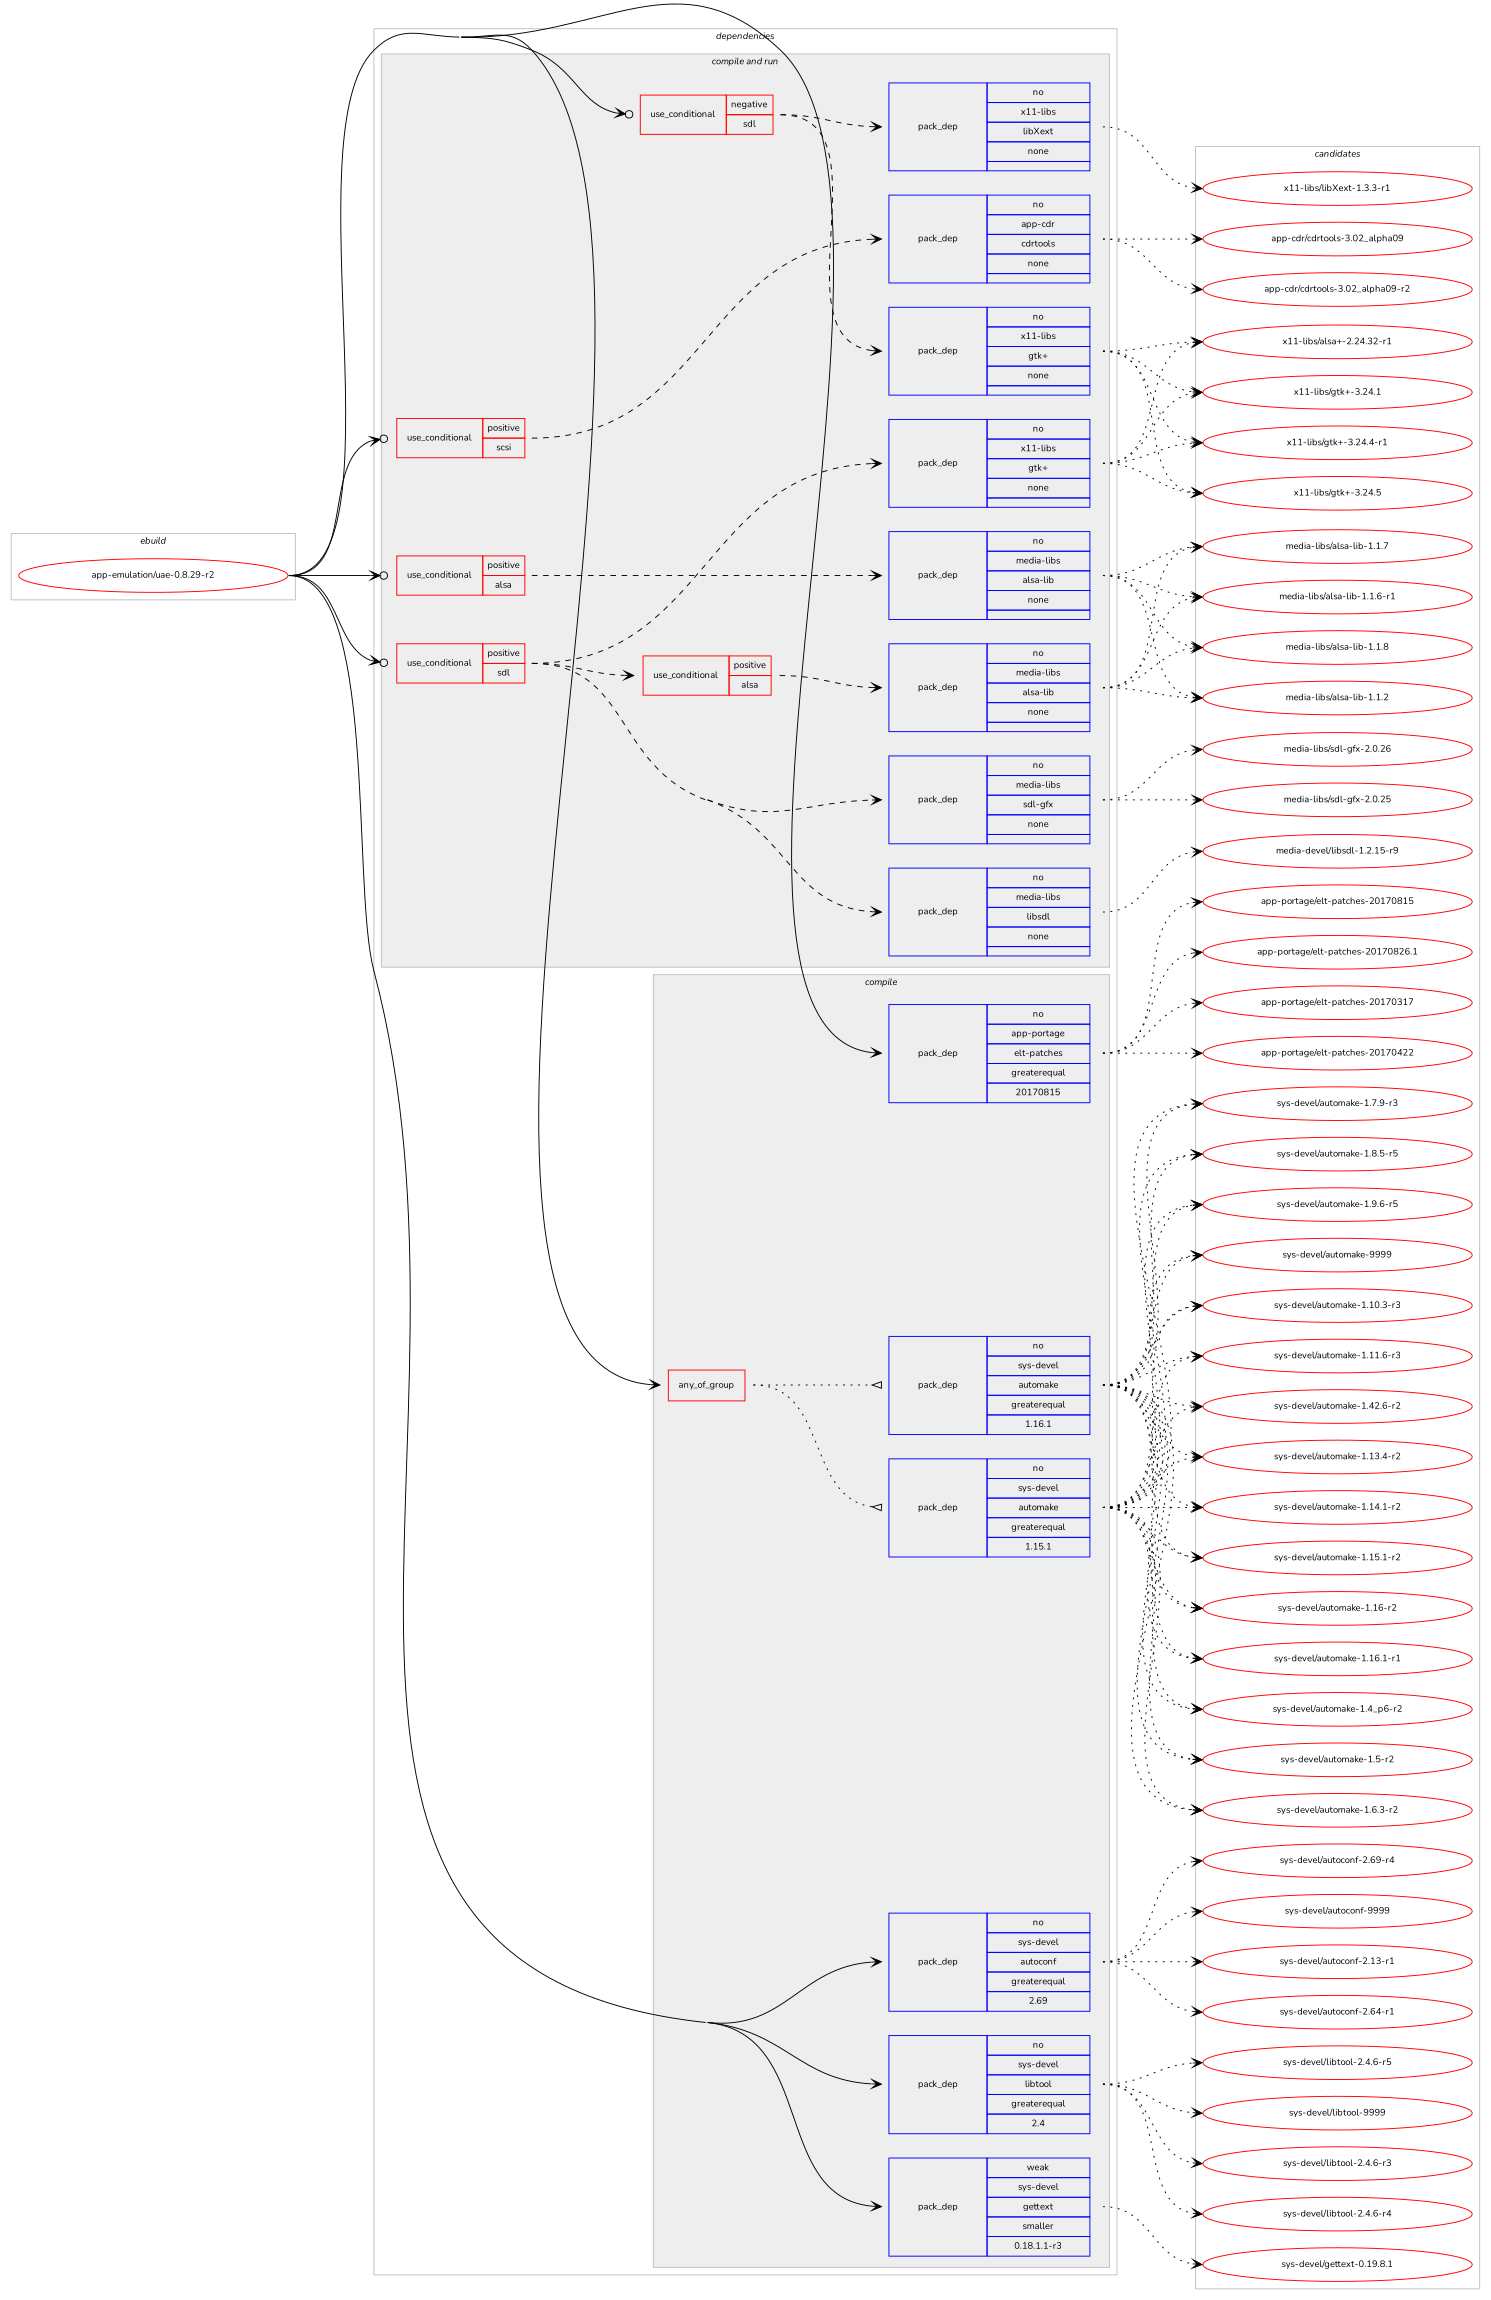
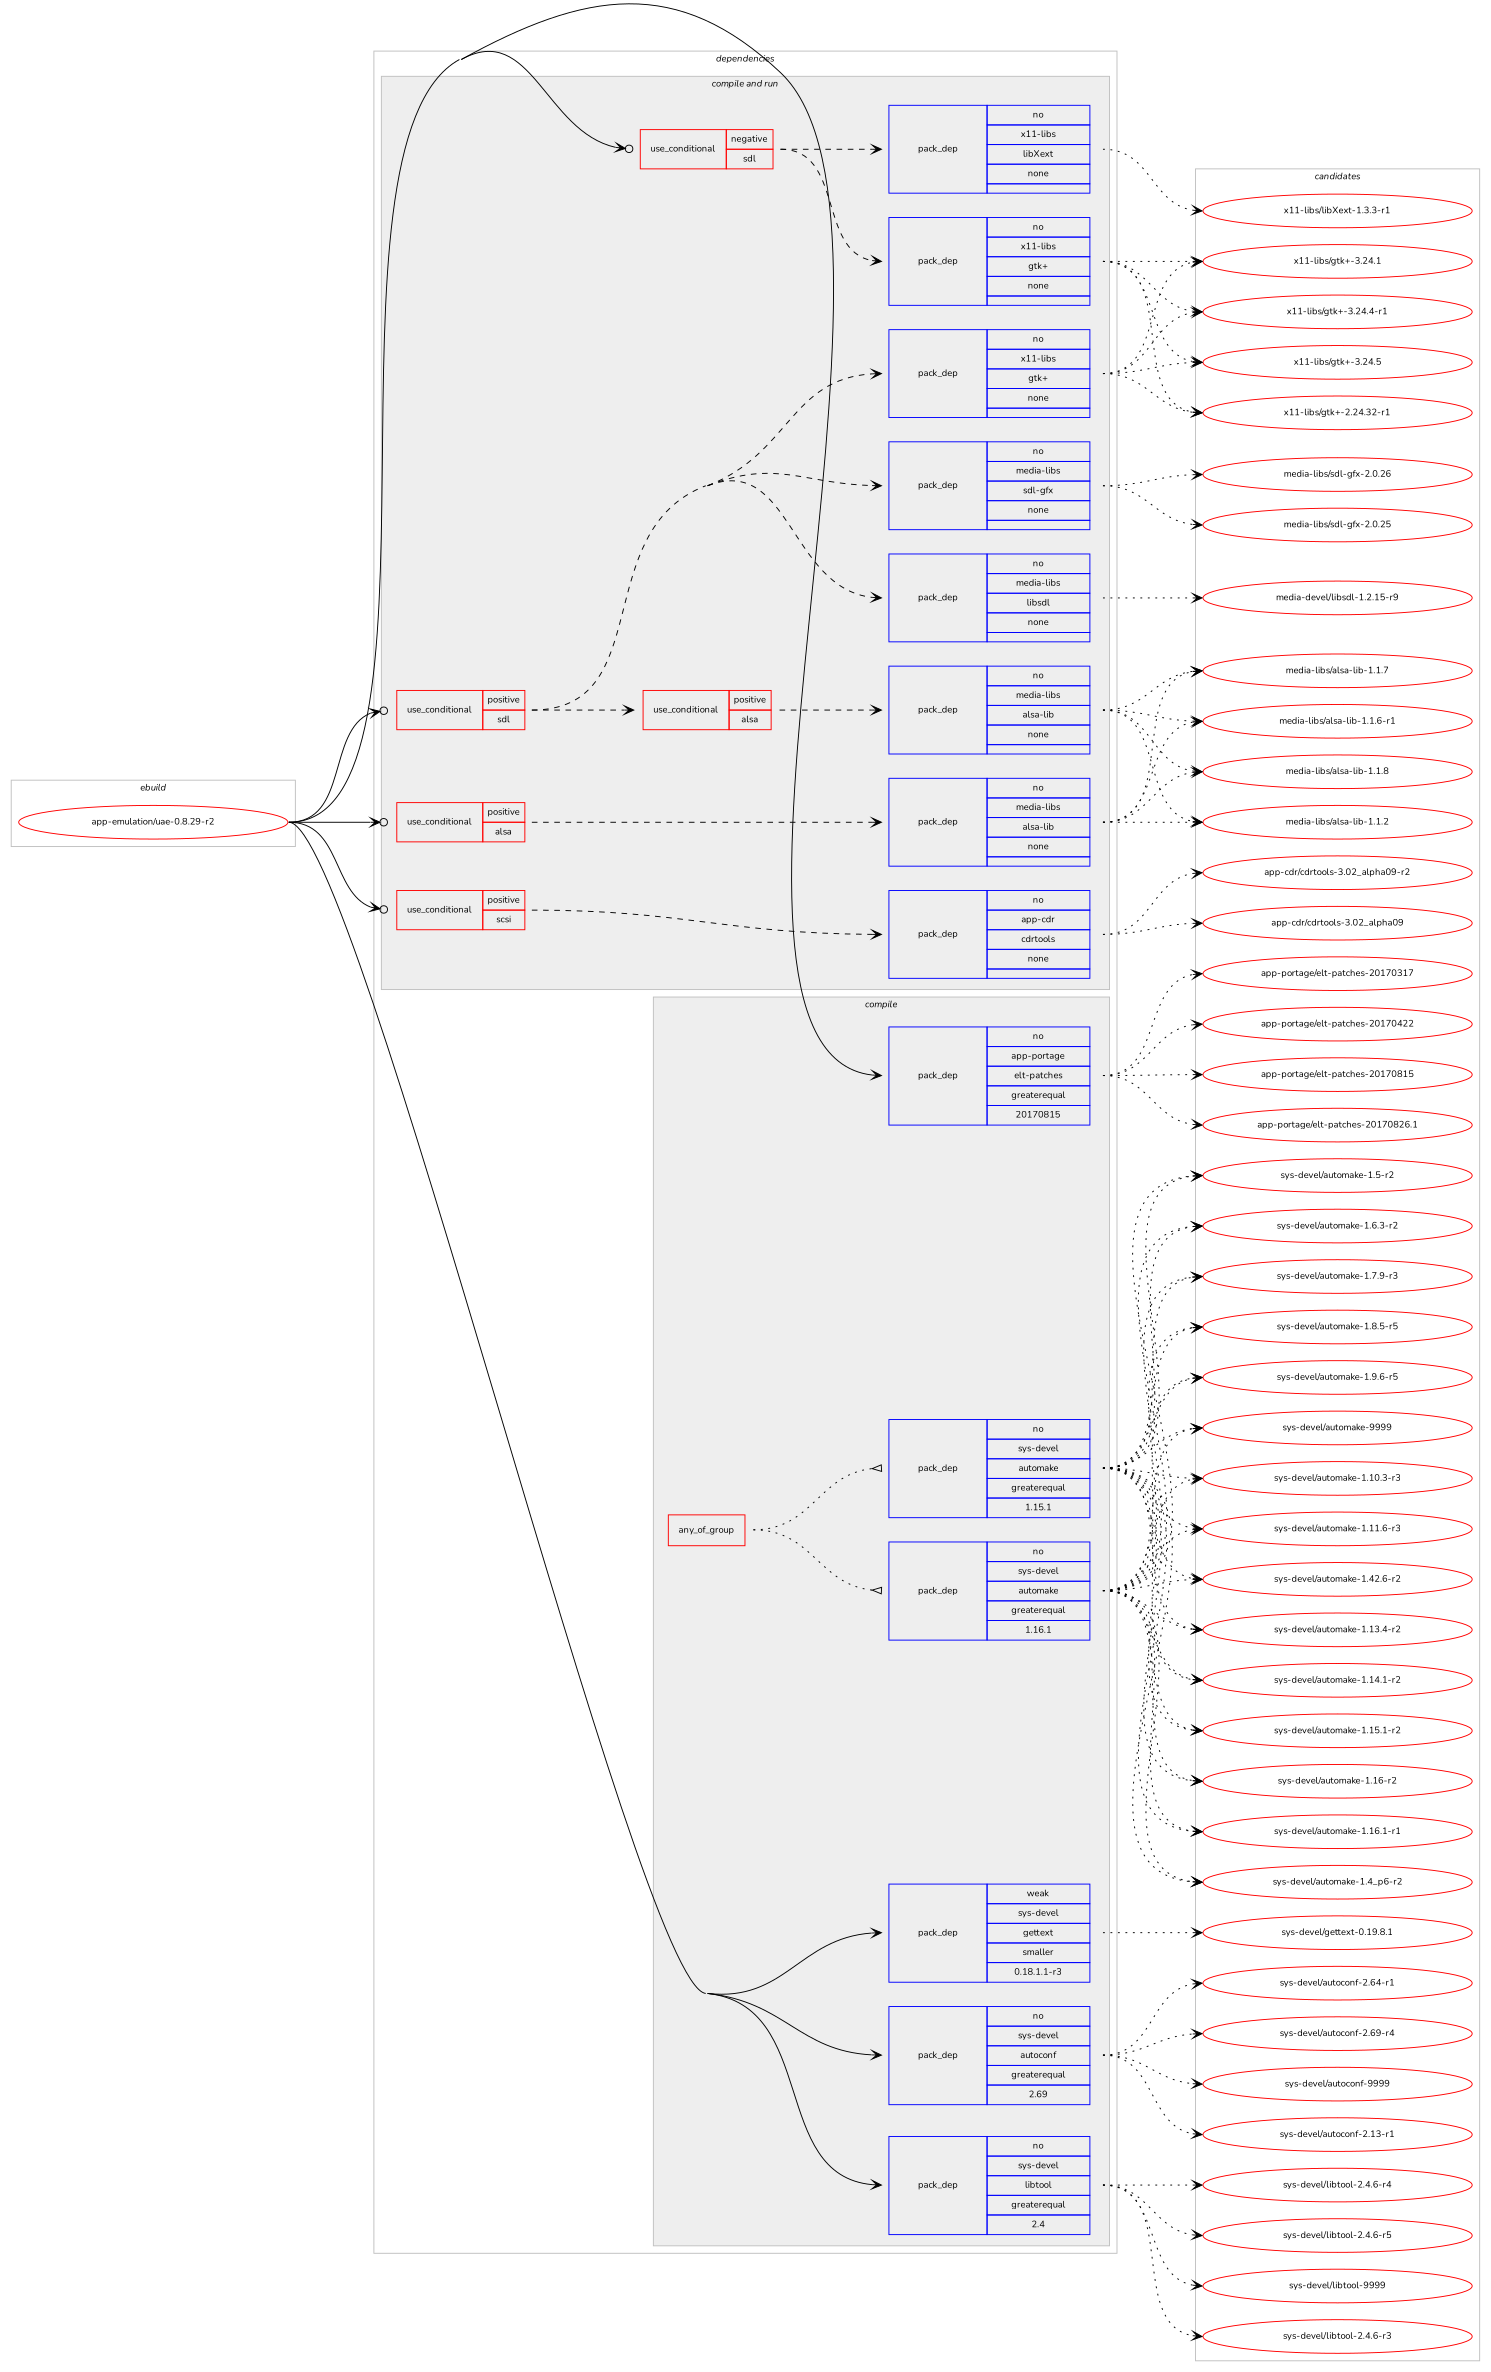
(1338, 342) -> (1338, 413)
(570, 696) -> none
